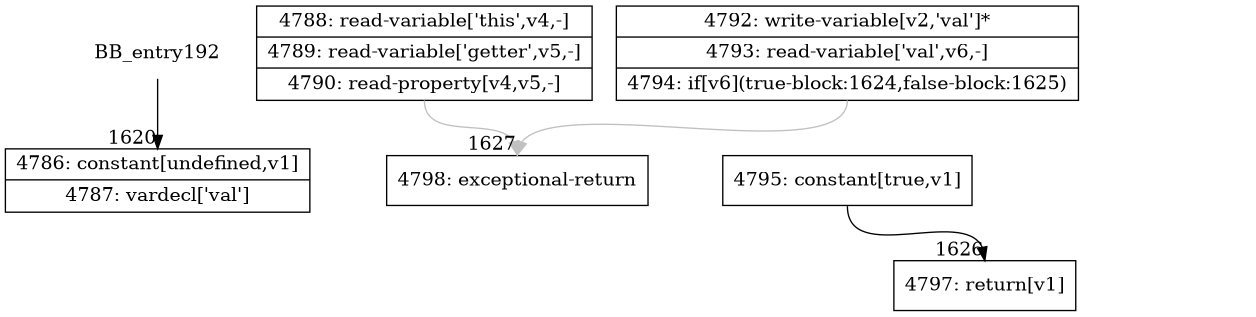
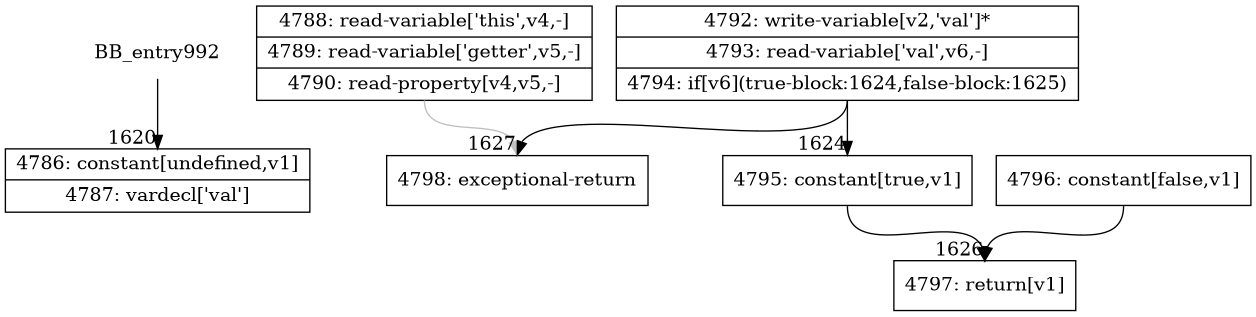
(158, 53) -> (158, 53)
none -> (847, 121)
(689, 128) -> (689, 128)
none -> (1124, 181)
